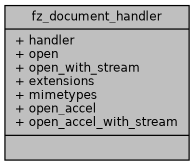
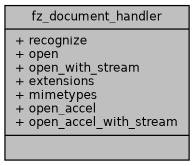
(45, 41) -> (51, 41)
